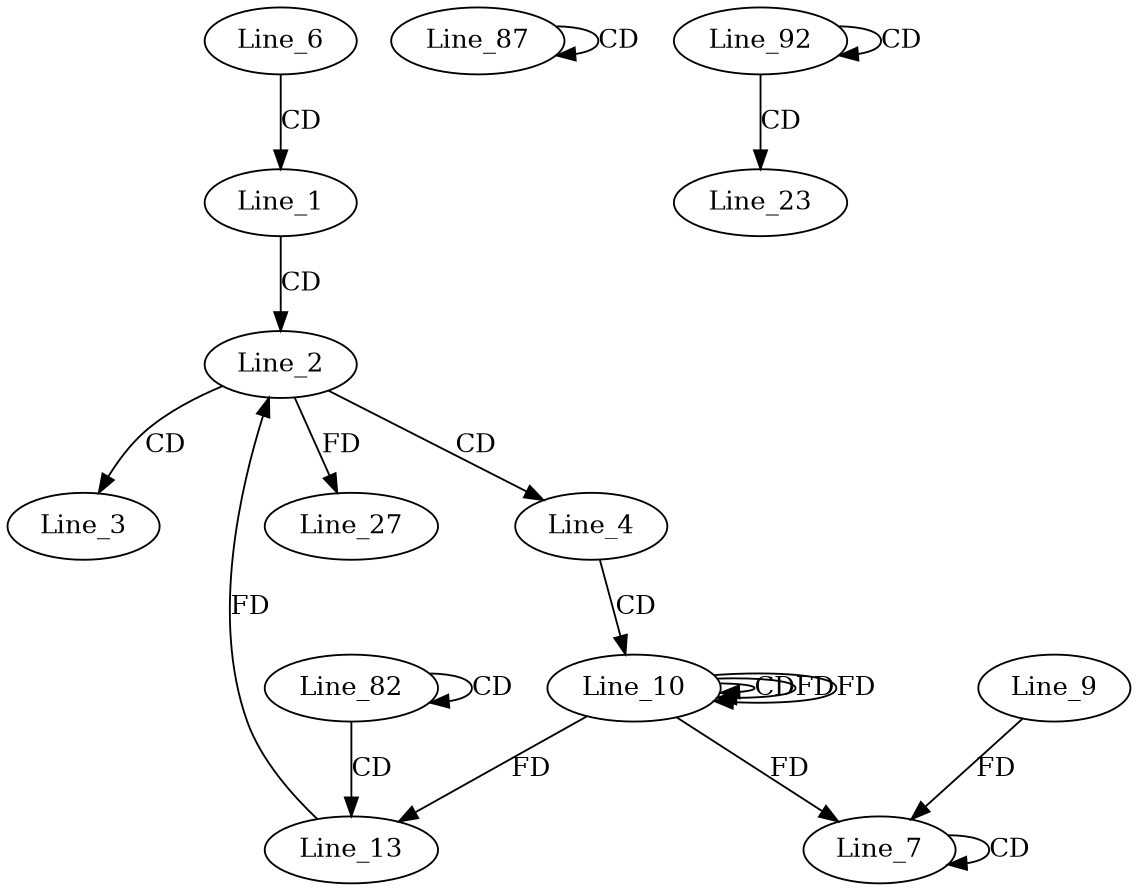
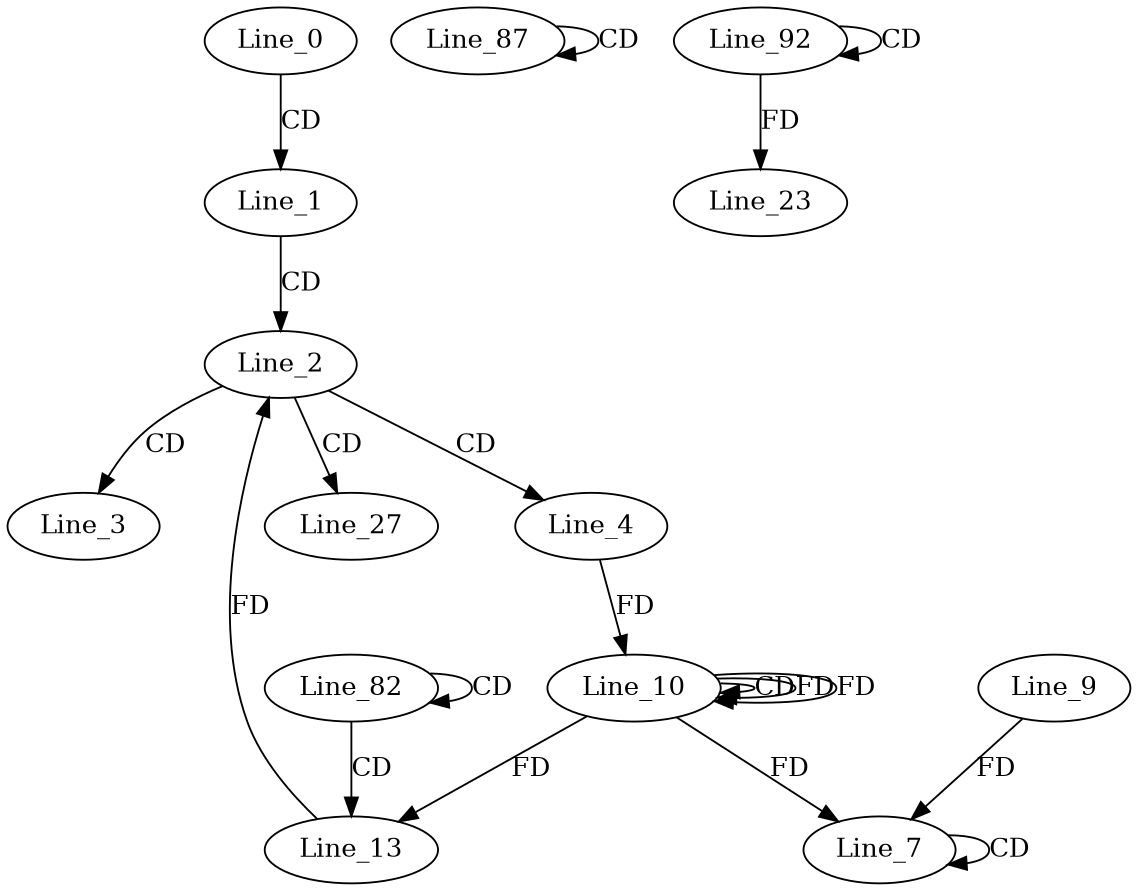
(281, 41) -> (281, 41)
(781, 122) -> (781, 122)
(342, 445) -> (342, 445)
(636, 607) -> (636, 607)
